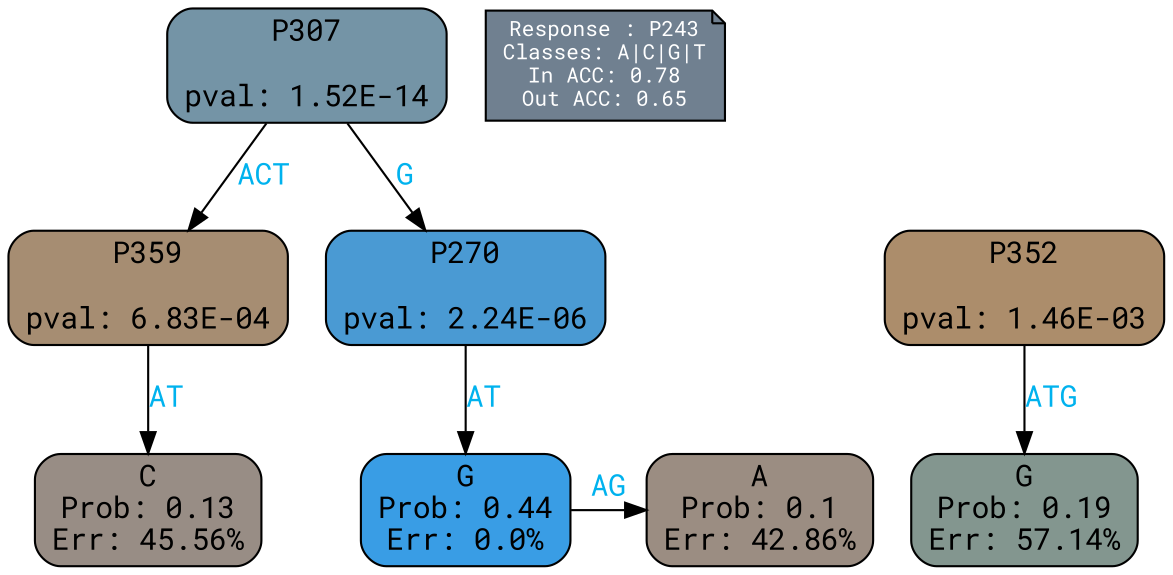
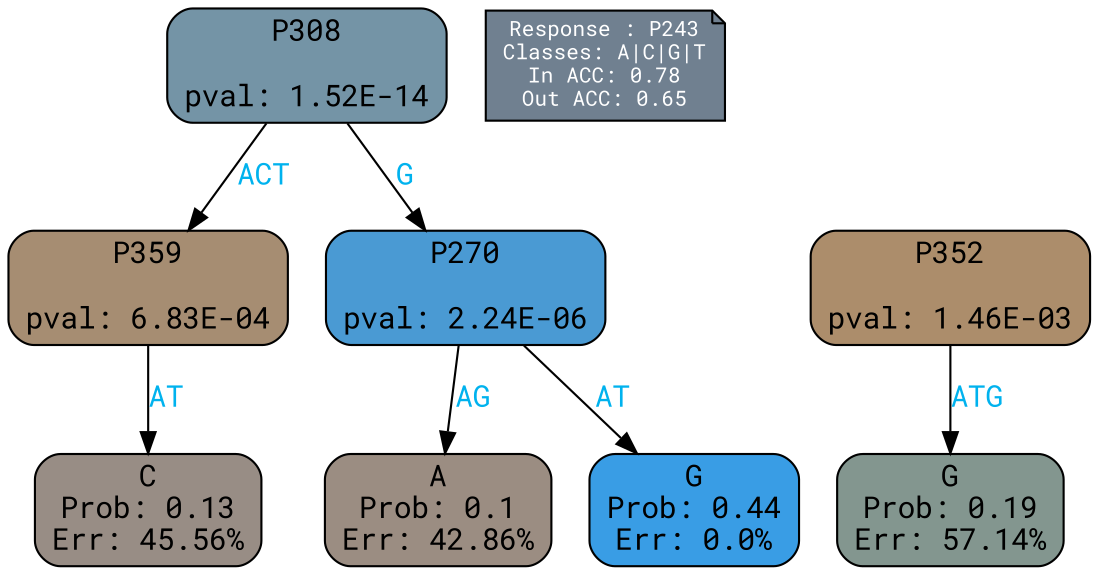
(307, 66) -> (307, 66)
(598, 510) -> (453, 389)
